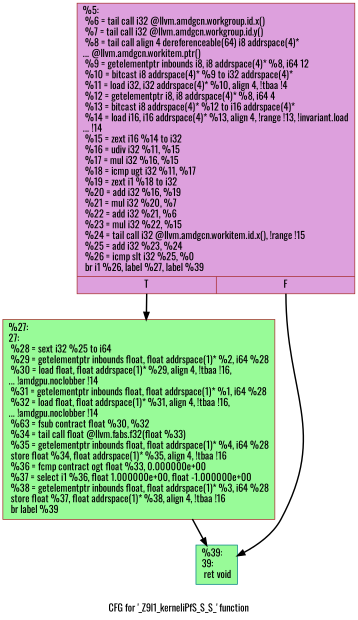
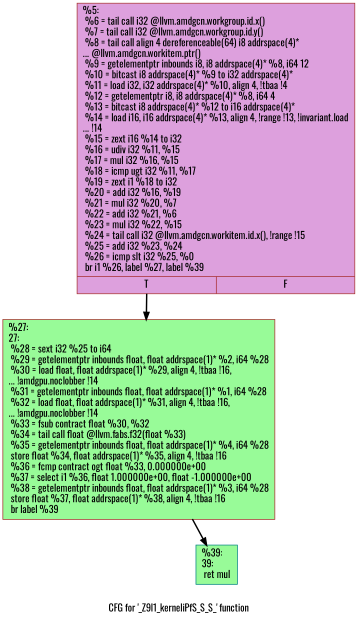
(79, 424) -> (79, 424)
(303, 433) -> none
(217, 575) -> (216, 575)
